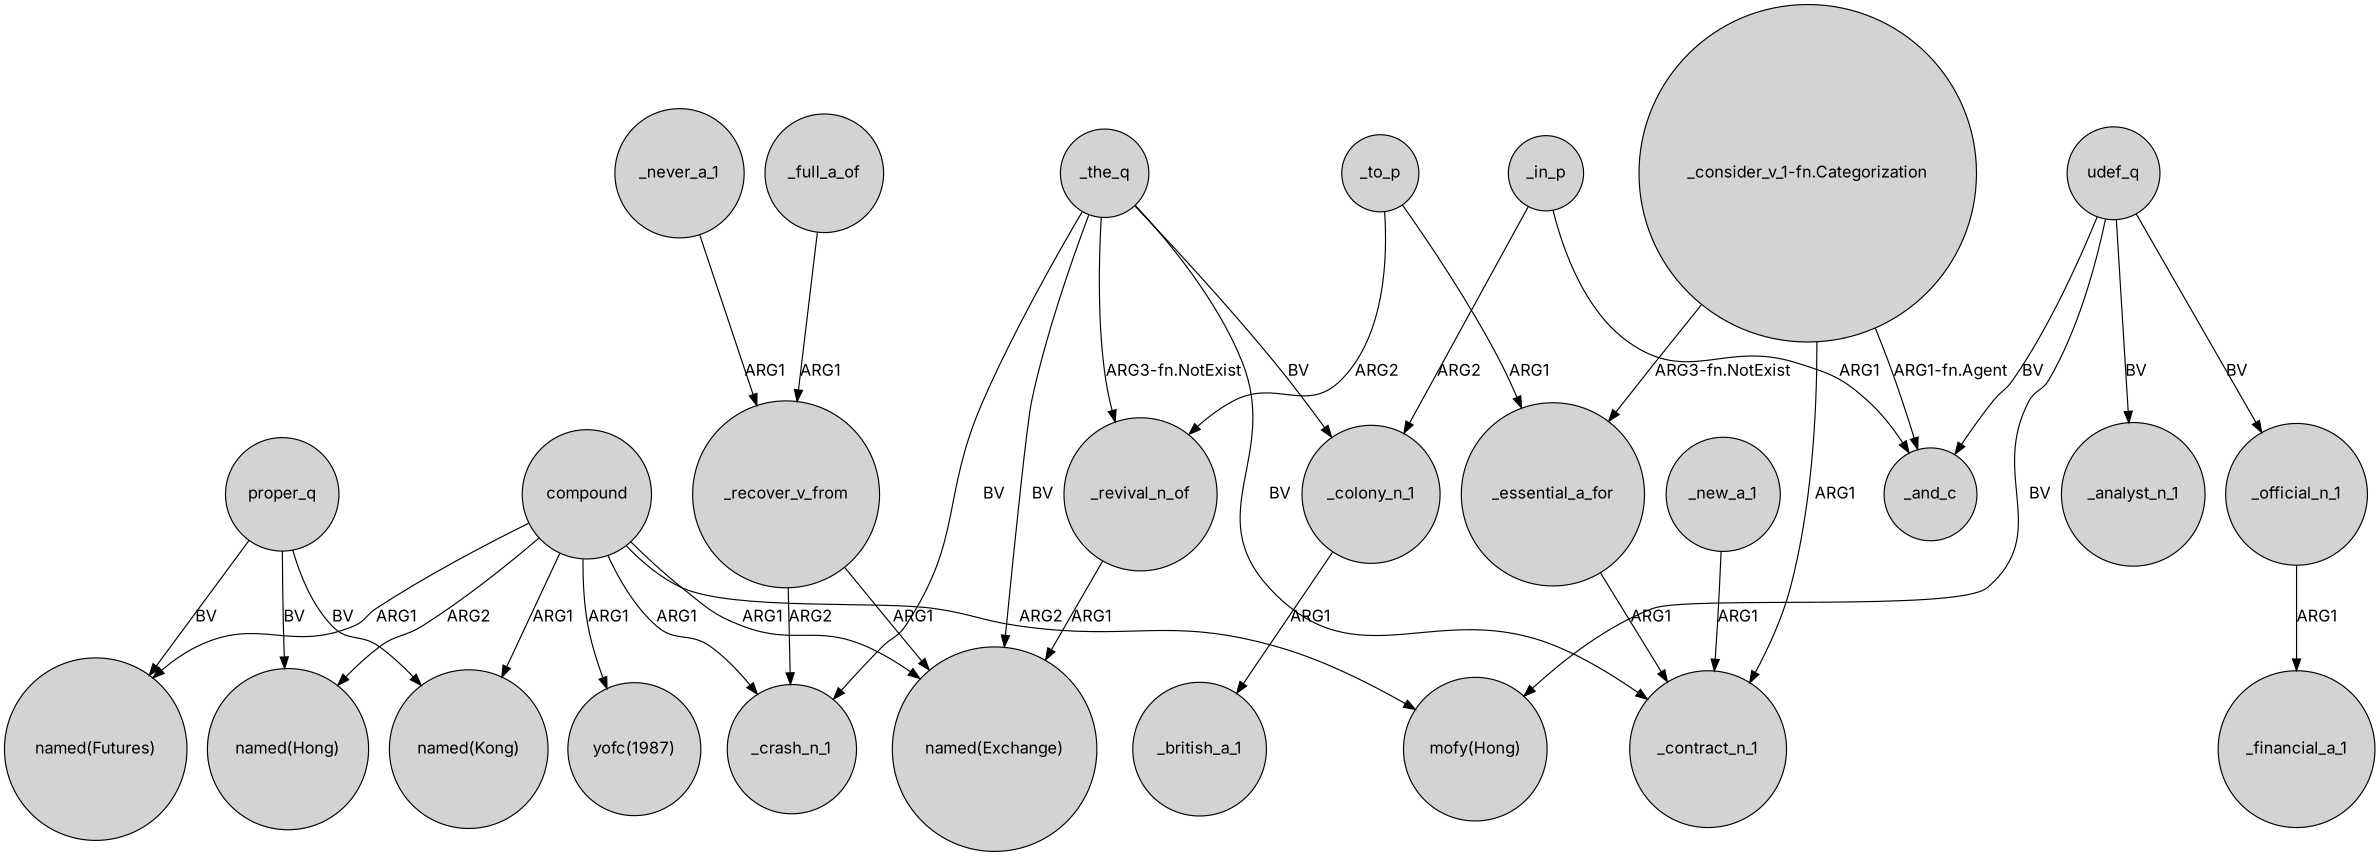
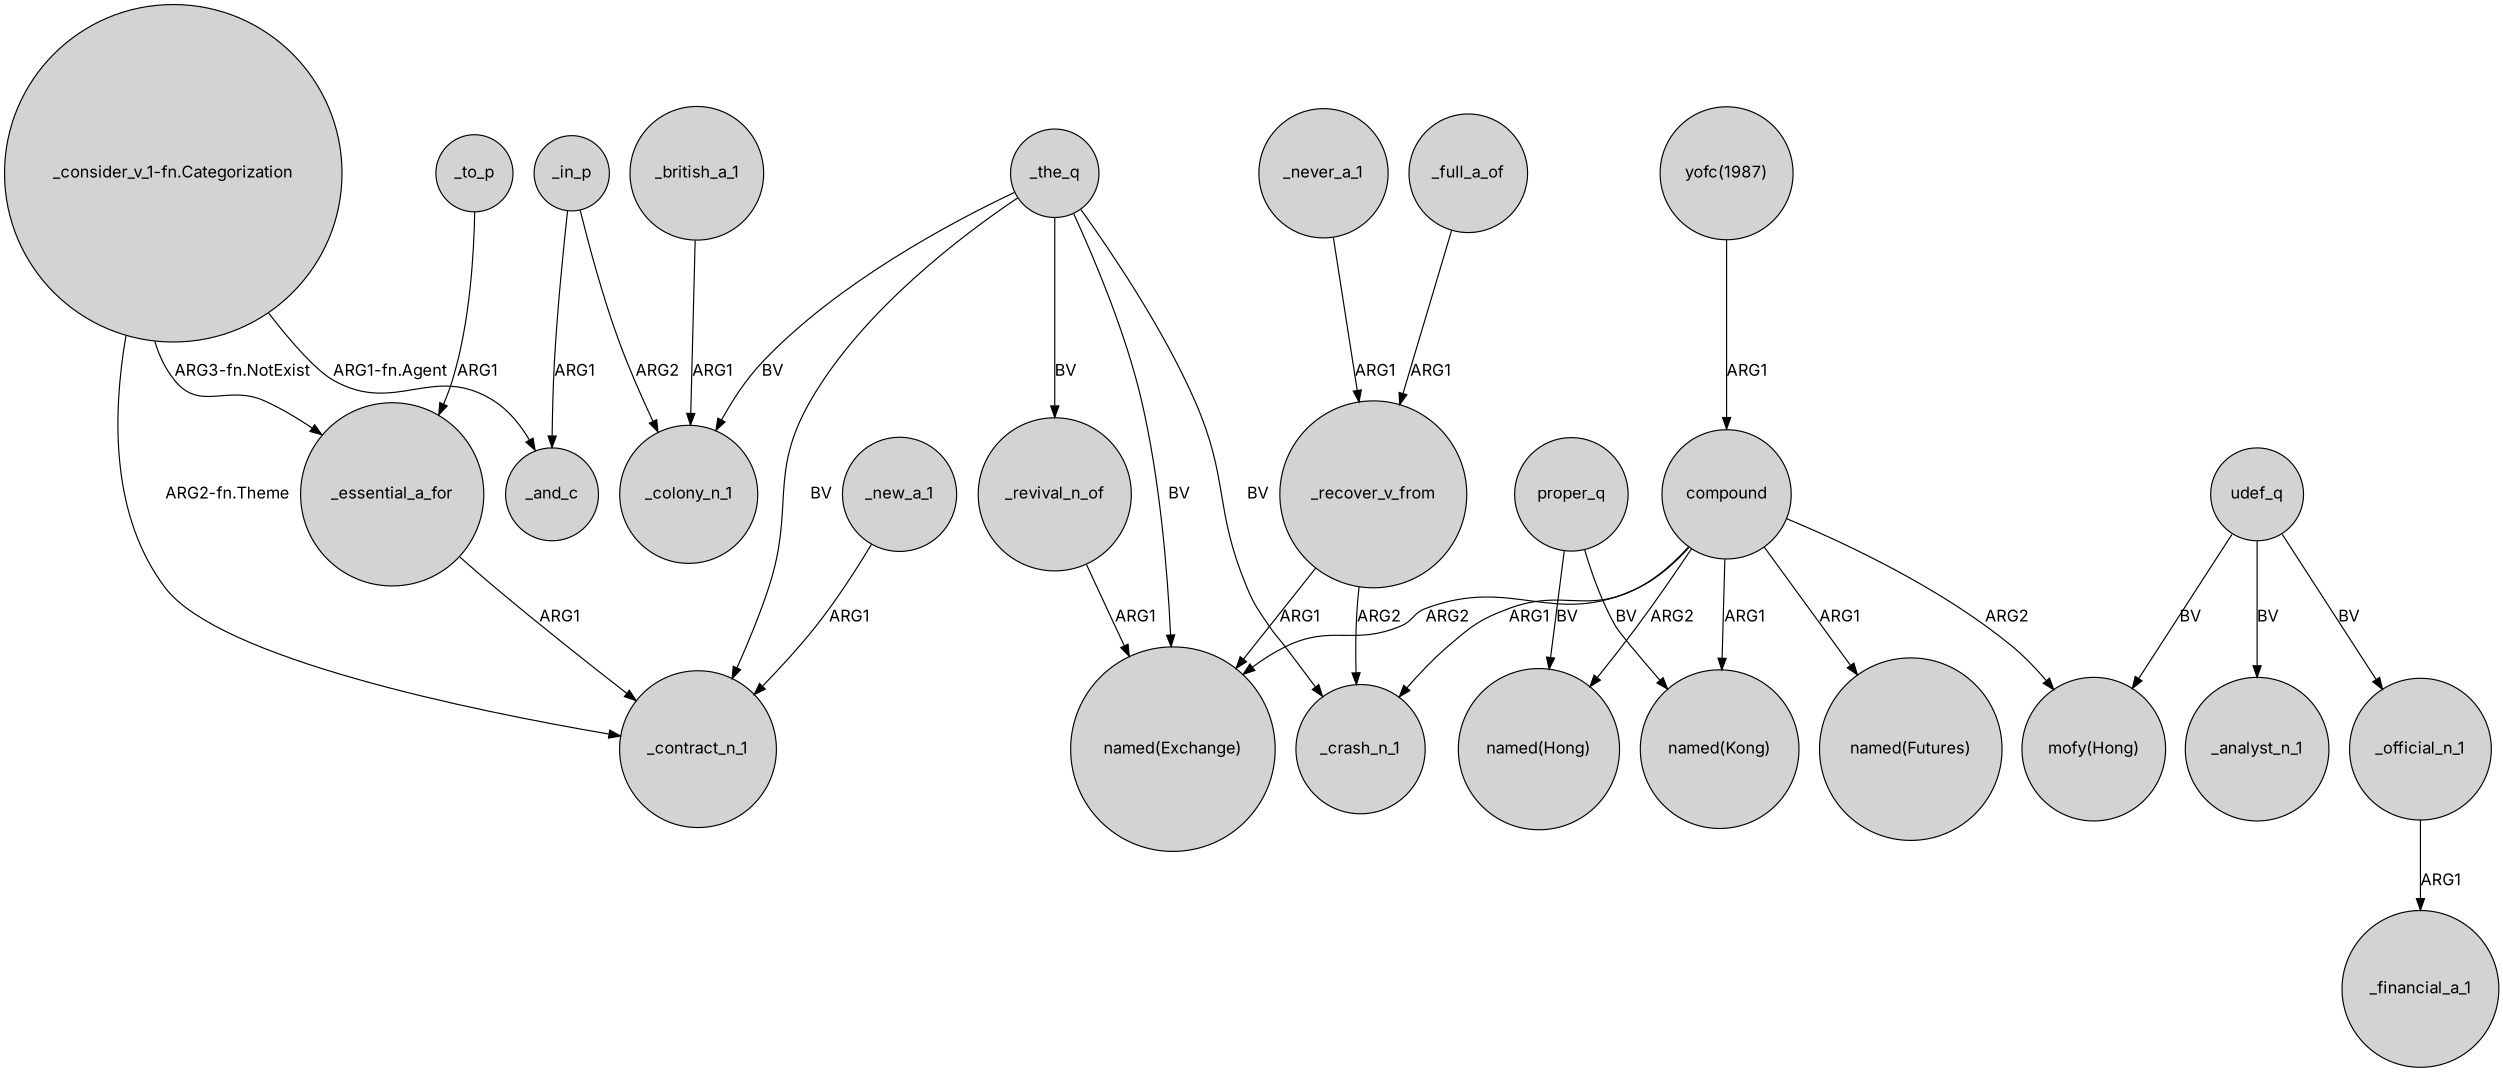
(2040, 337) -> none
(1174, 371) -> (1066, 371)
(1348, 372) -> none
(1835, 494) -> (228, 494)
(203, 603) -> none
(763, 617) -> (1447, 617)
(1288, 618) -> (693, 327)
(587, 619) -> (1727, 329)
